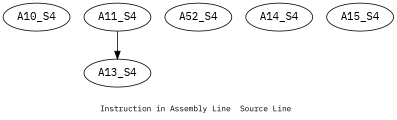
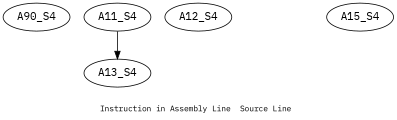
(37, 17) -> (37, 17)
(198, 17) -> (198, 17)
(279, 17) -> none
